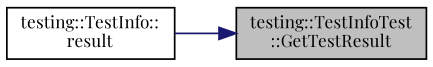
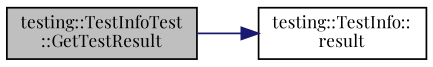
(197, 33) -> (219, 33)
